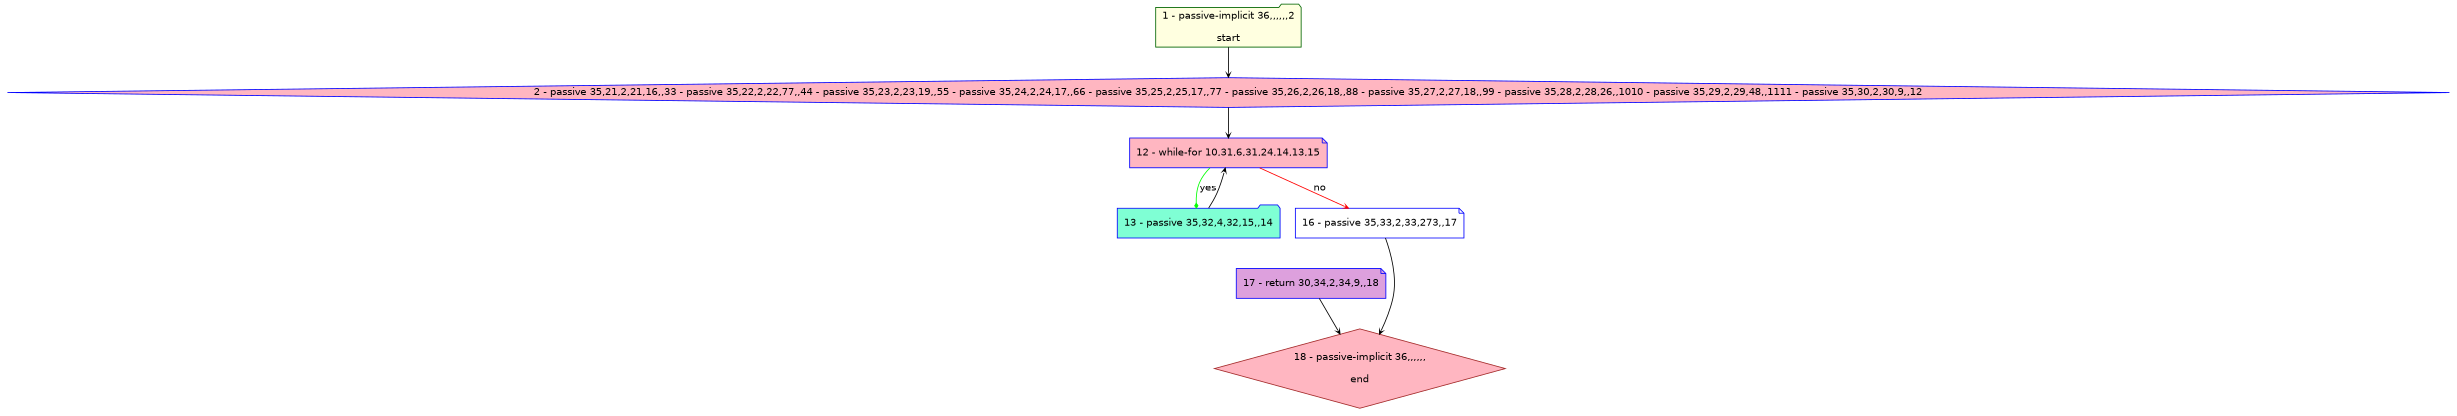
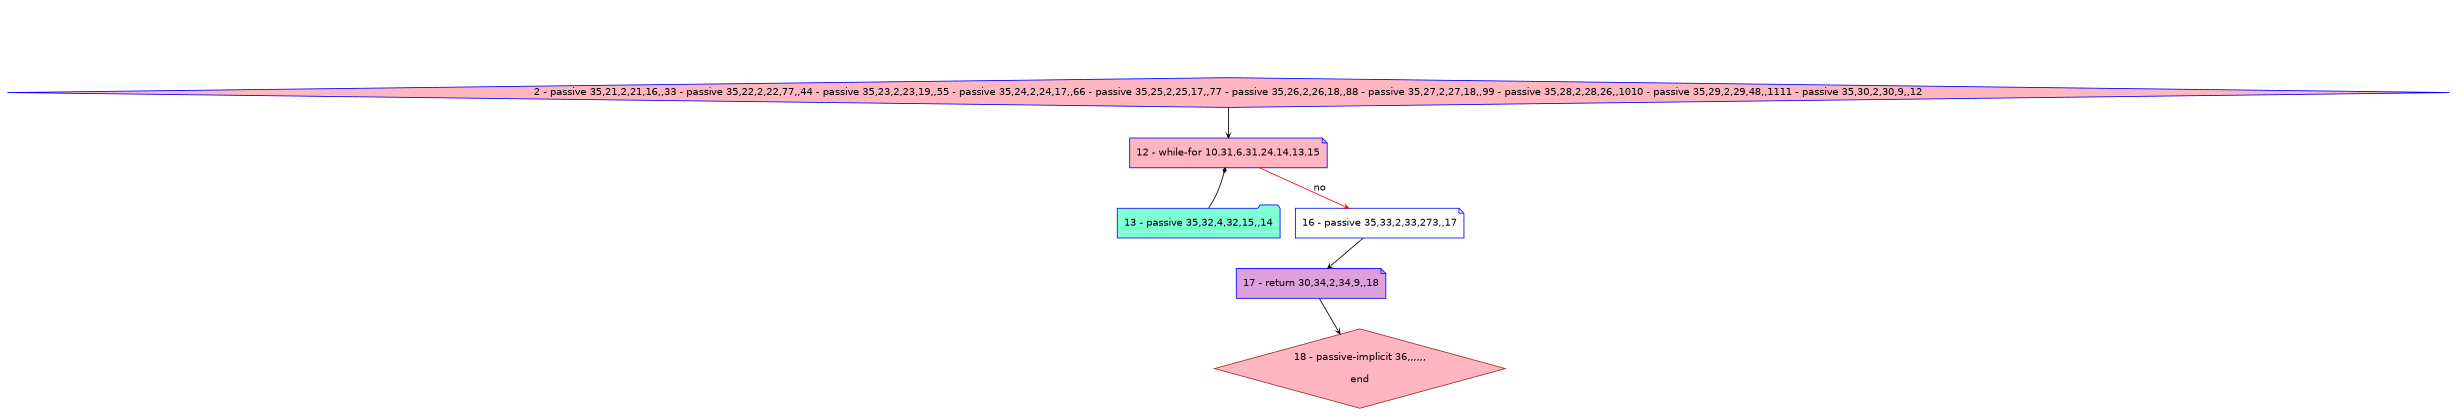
(1228, 27) -> none
(1199, 184) -> none
(1218, 191) -> (1218, 191)
(1394, 285) -> (1347, 252)
